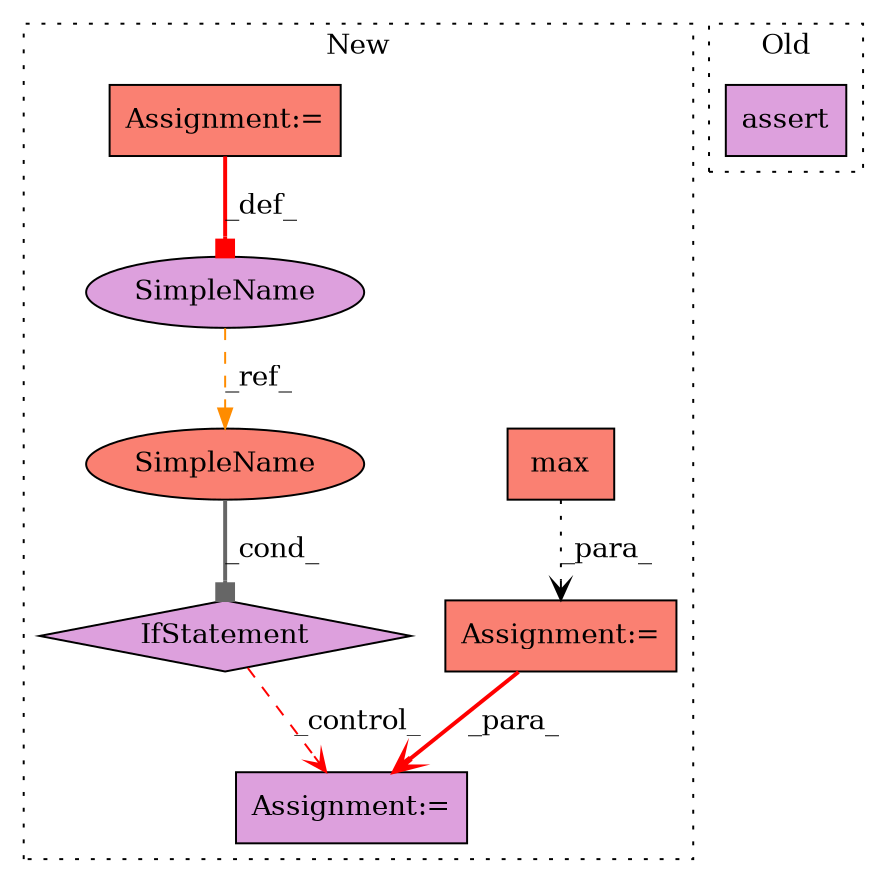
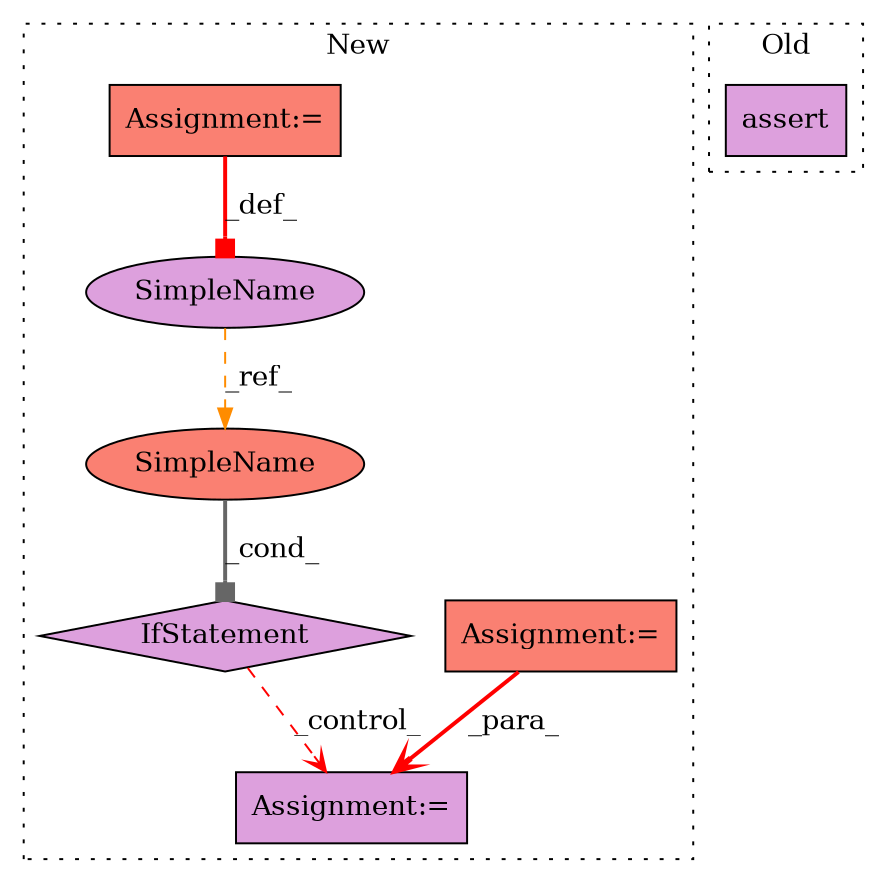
(561, 464) -> none
